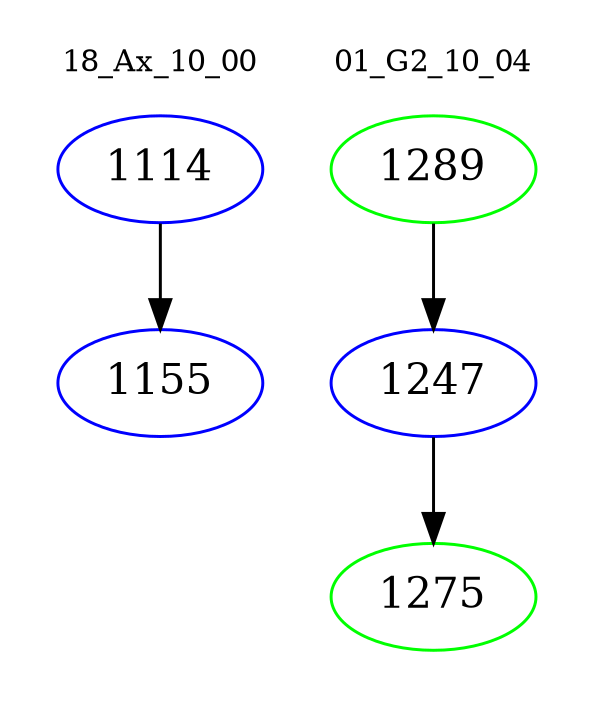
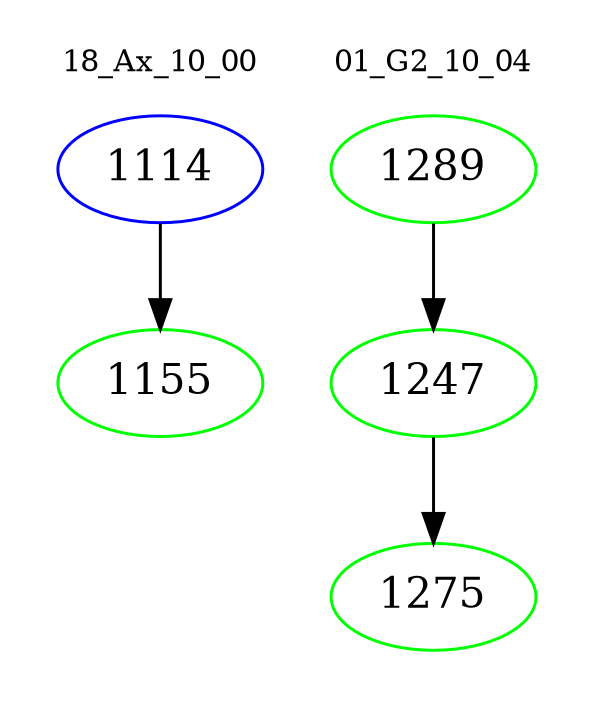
(160, 383) -> (160, 383)
(434, 383) -> (434, 383)
